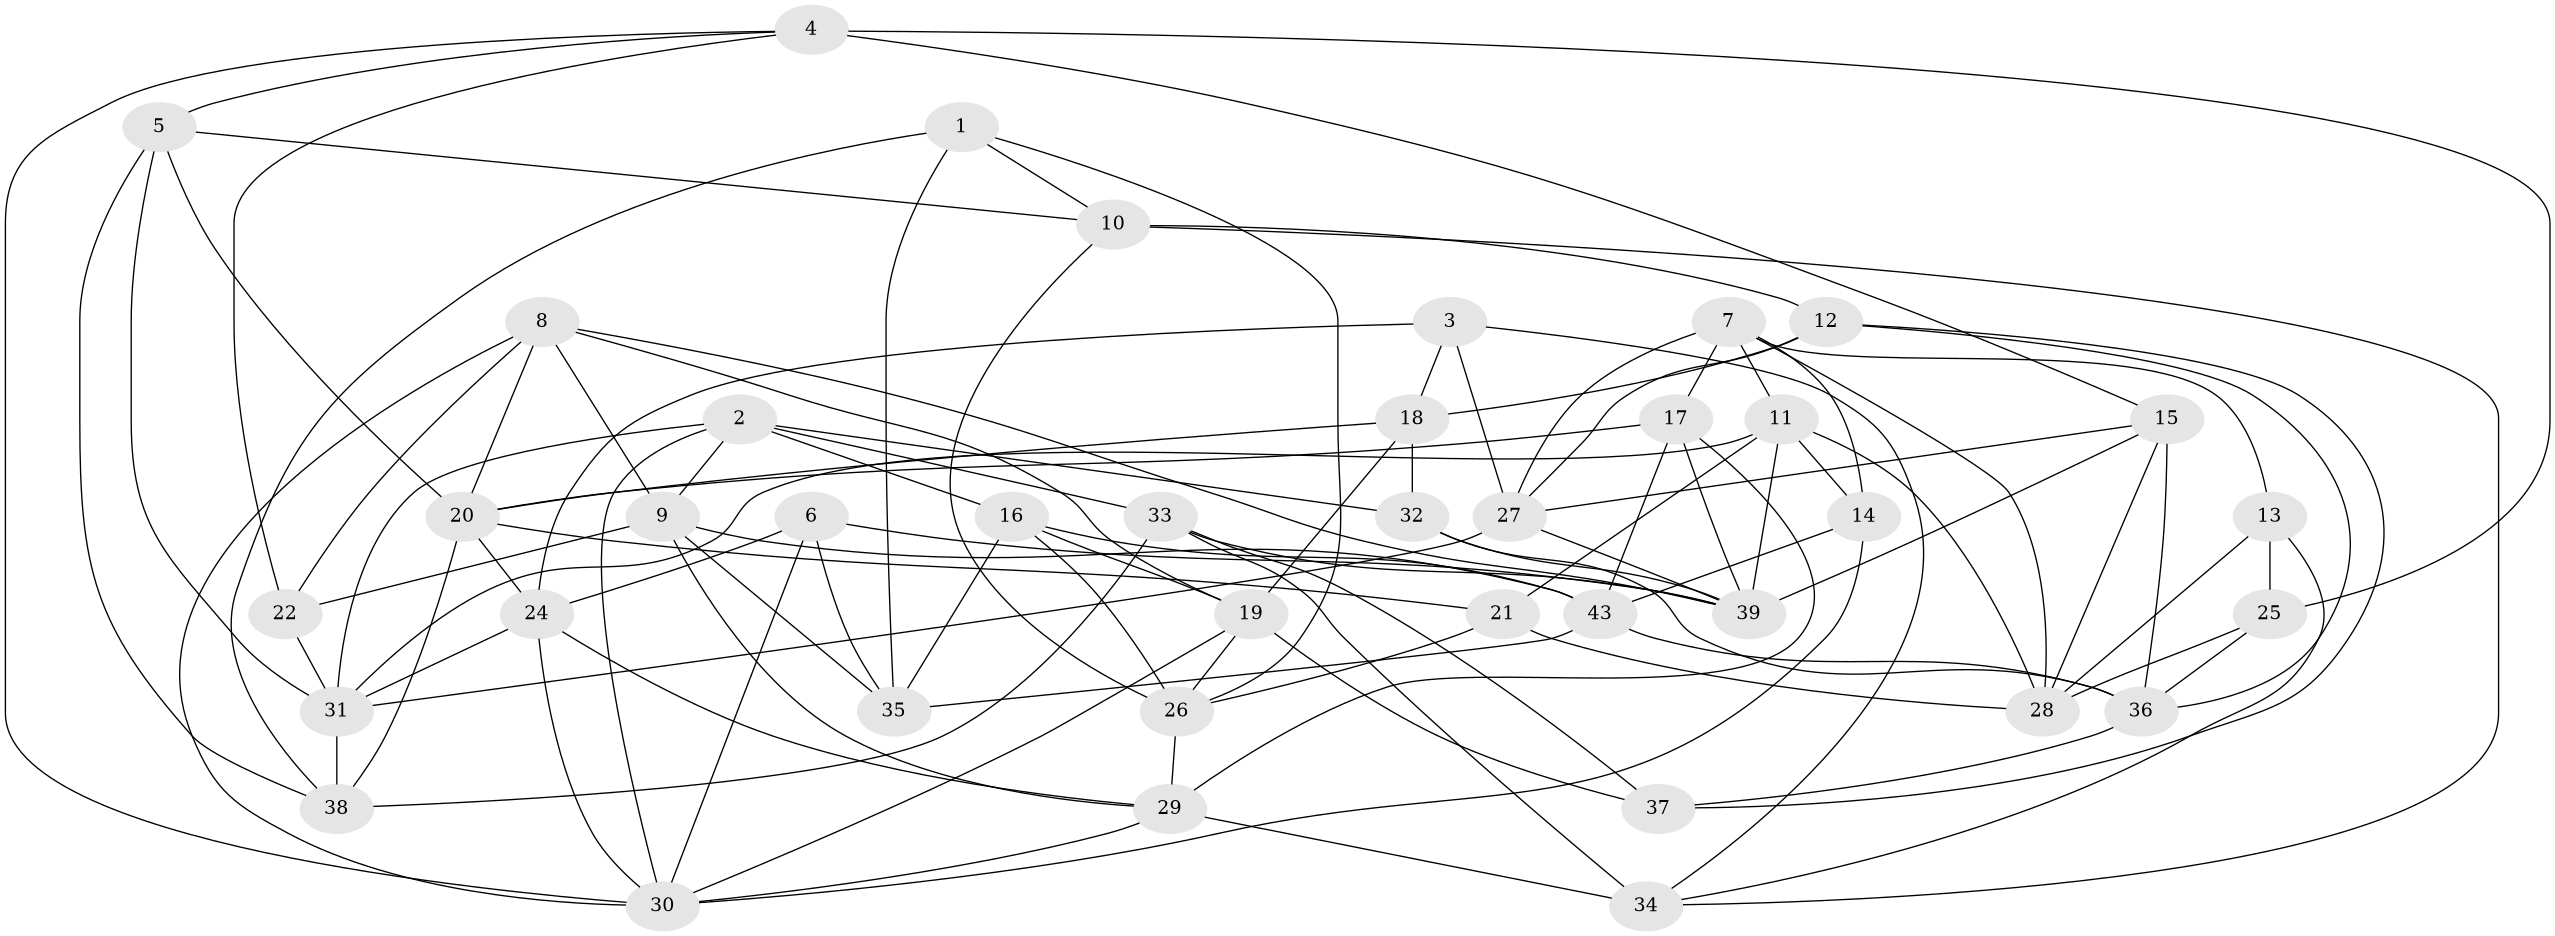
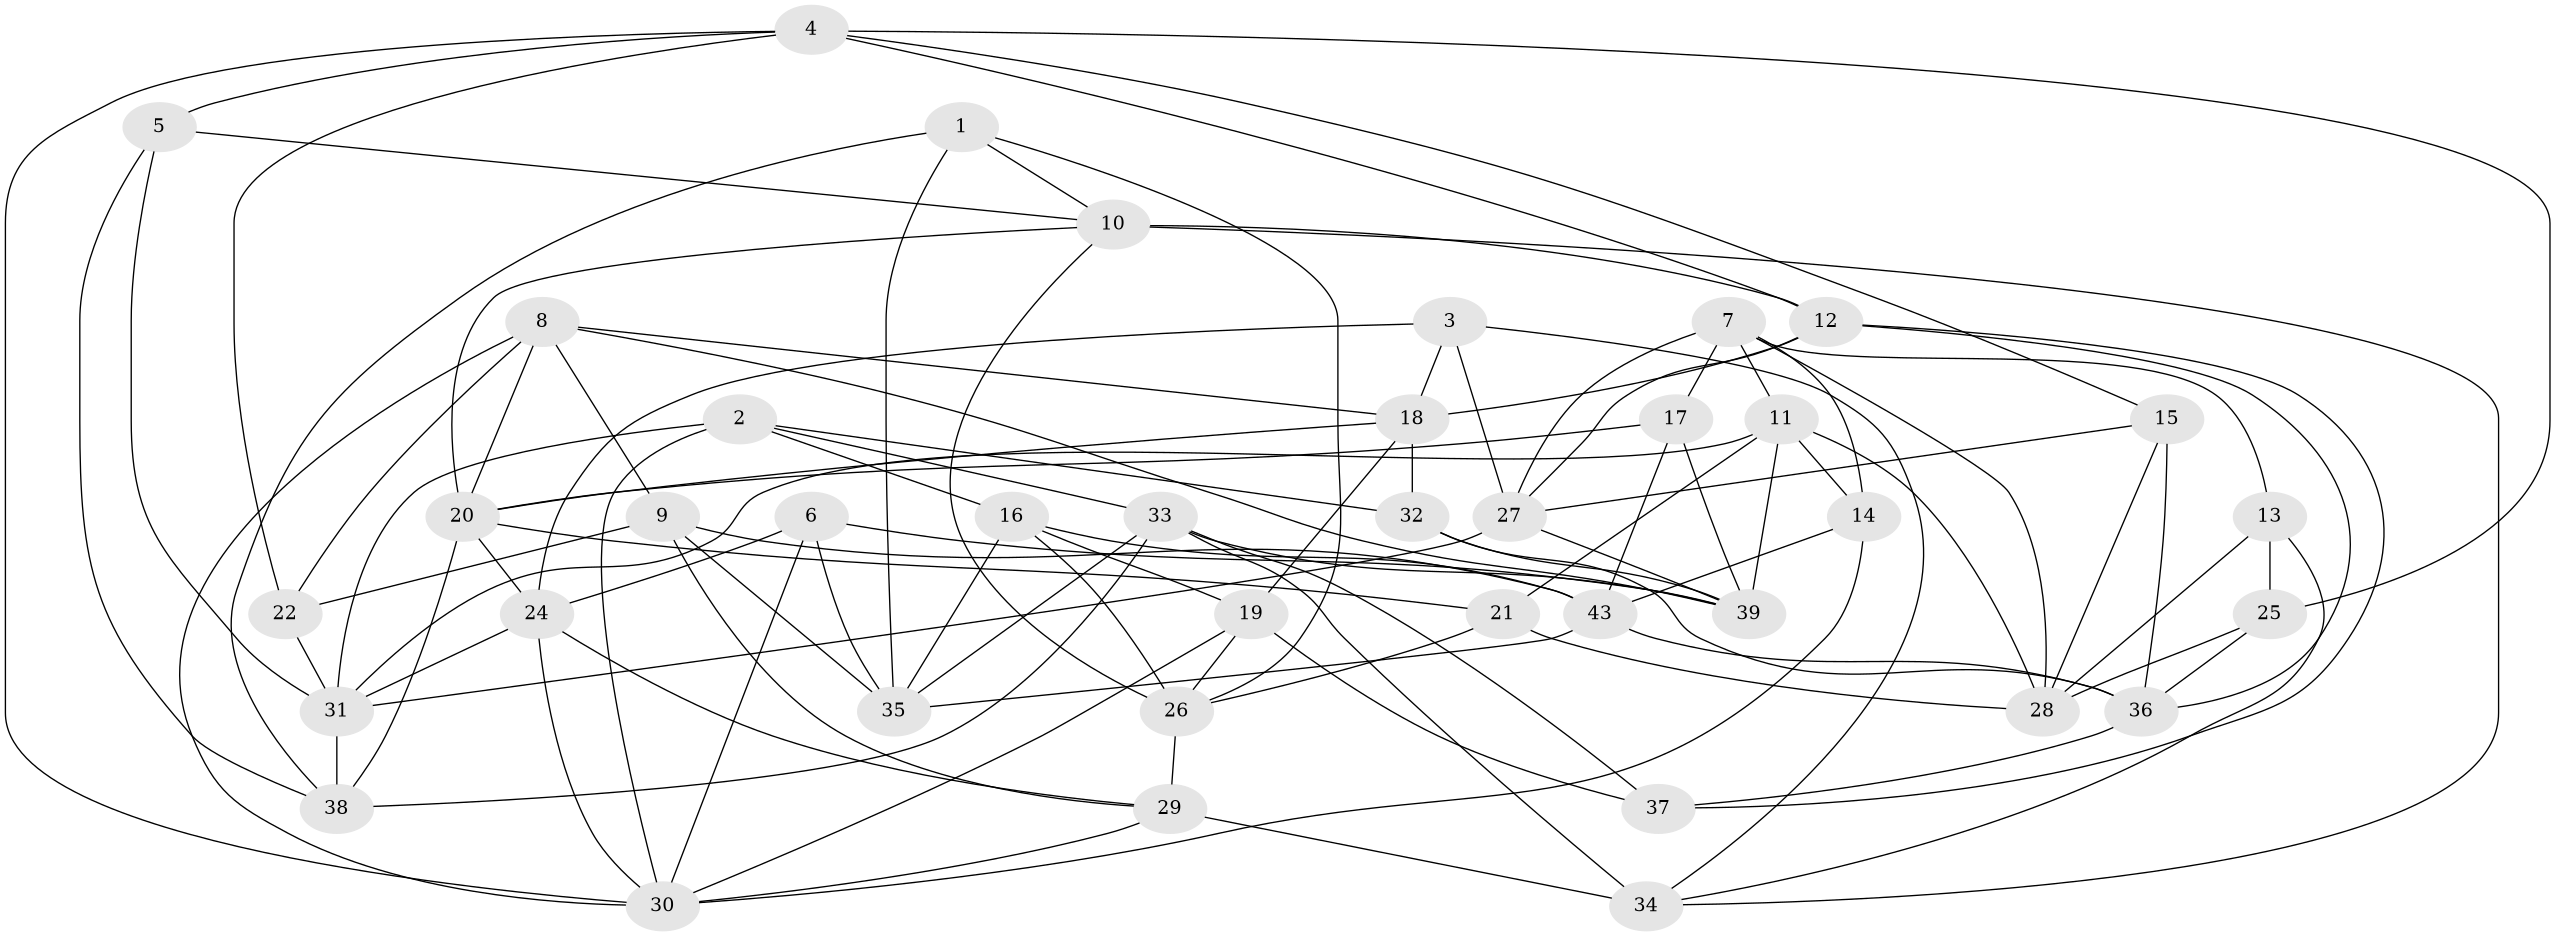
none -> (1327, 156)
(285, 339) -> (681, 257)
(916, 430) -> (977, 371)
(701, 468) -> none
(1960, 519) -> none
none -> (1044, 602)
(1610, 678) -> none
